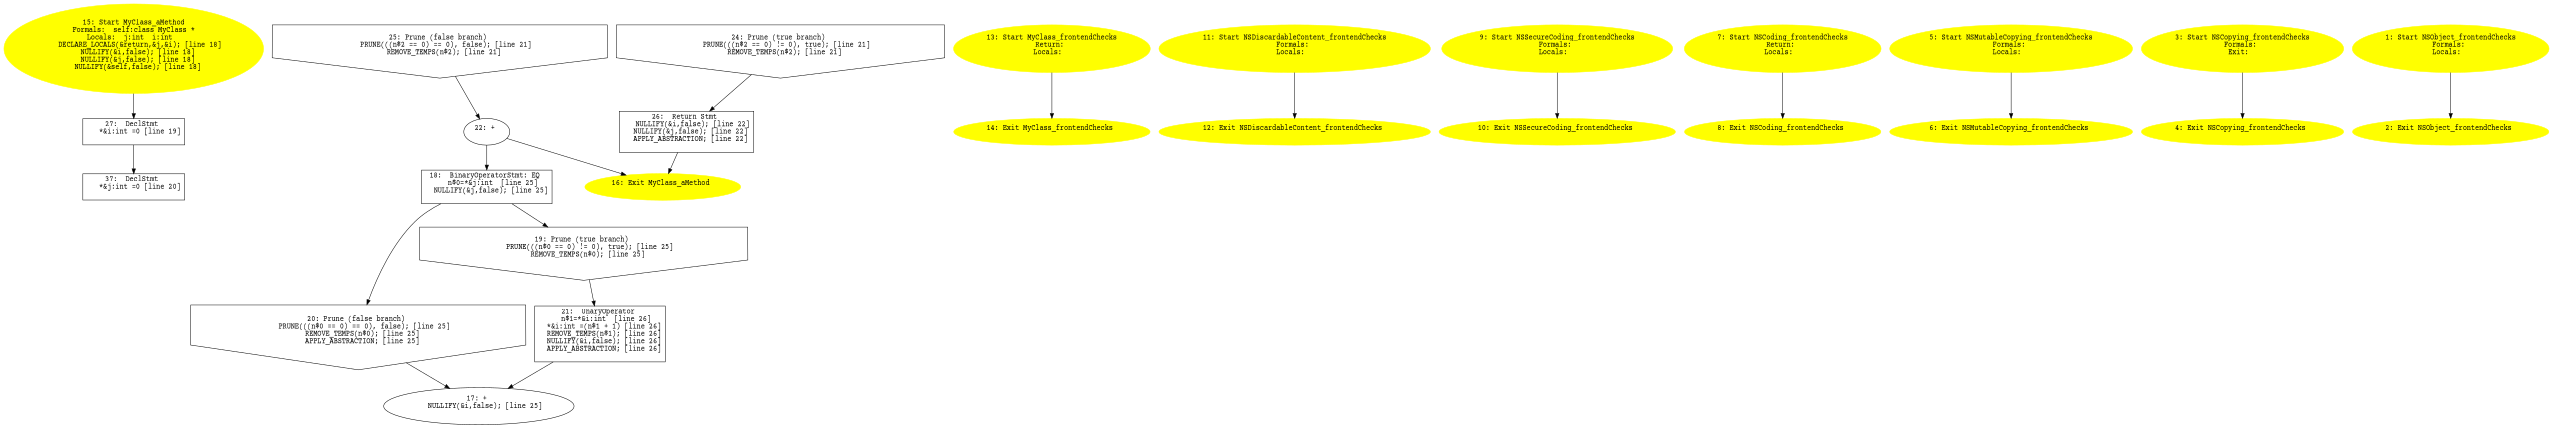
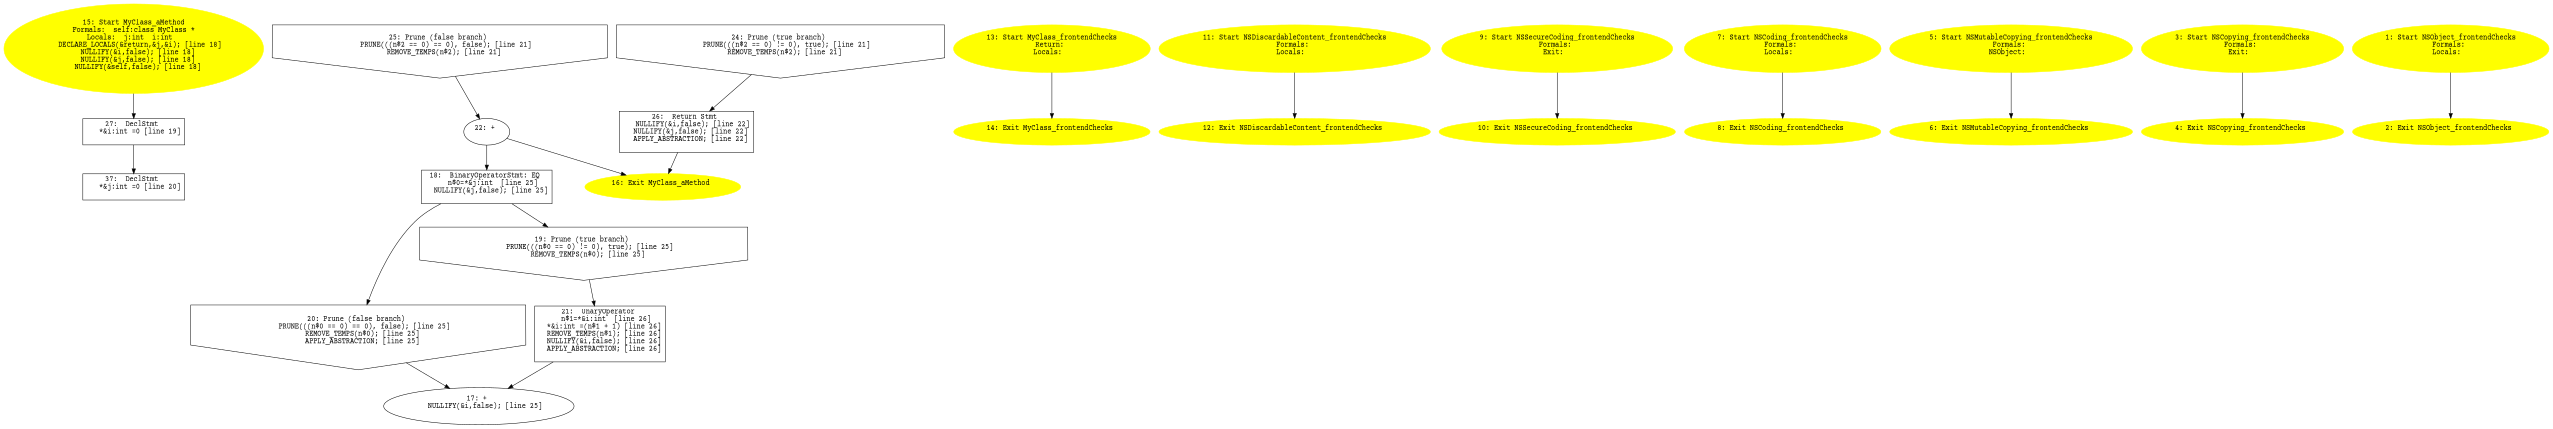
(1557, 49) -> (1557, 49)
(1783, 49) -> (1783, 49)
(2011, 49) -> (2011, 49)
